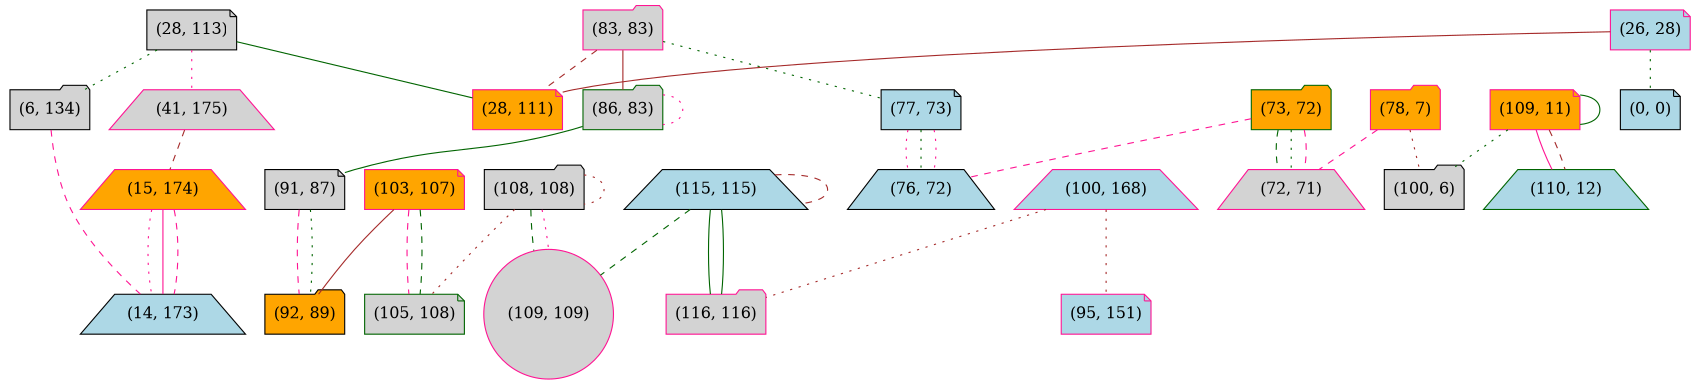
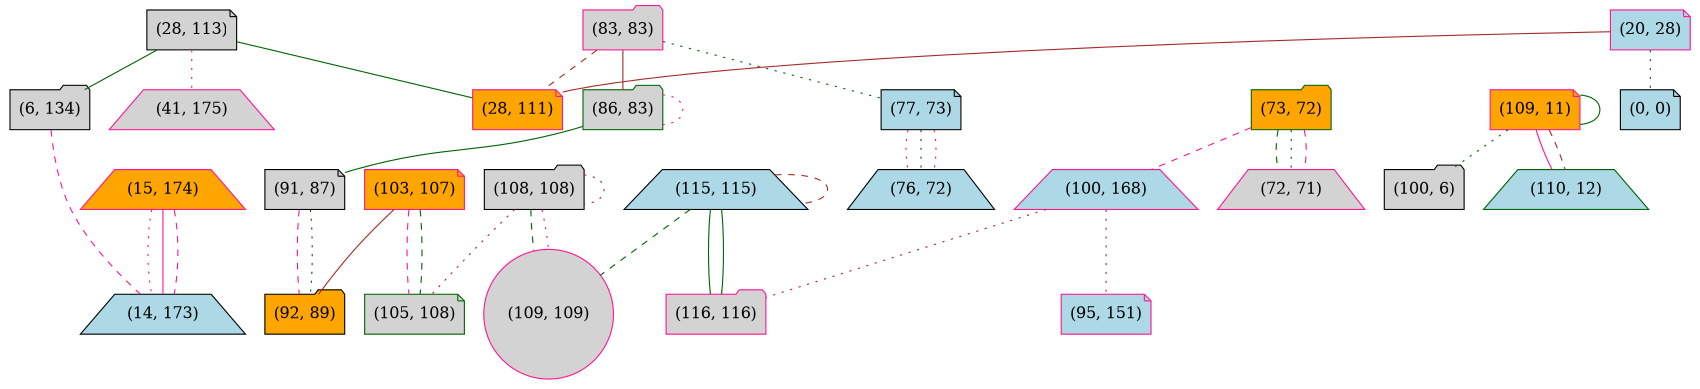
(1650, 30) -> (1650, 30)
(121, 70) -> (121, 70)
(1405, 110) -> none
(1111, 147) -> (1201, 149)
(177, 150) -> none
